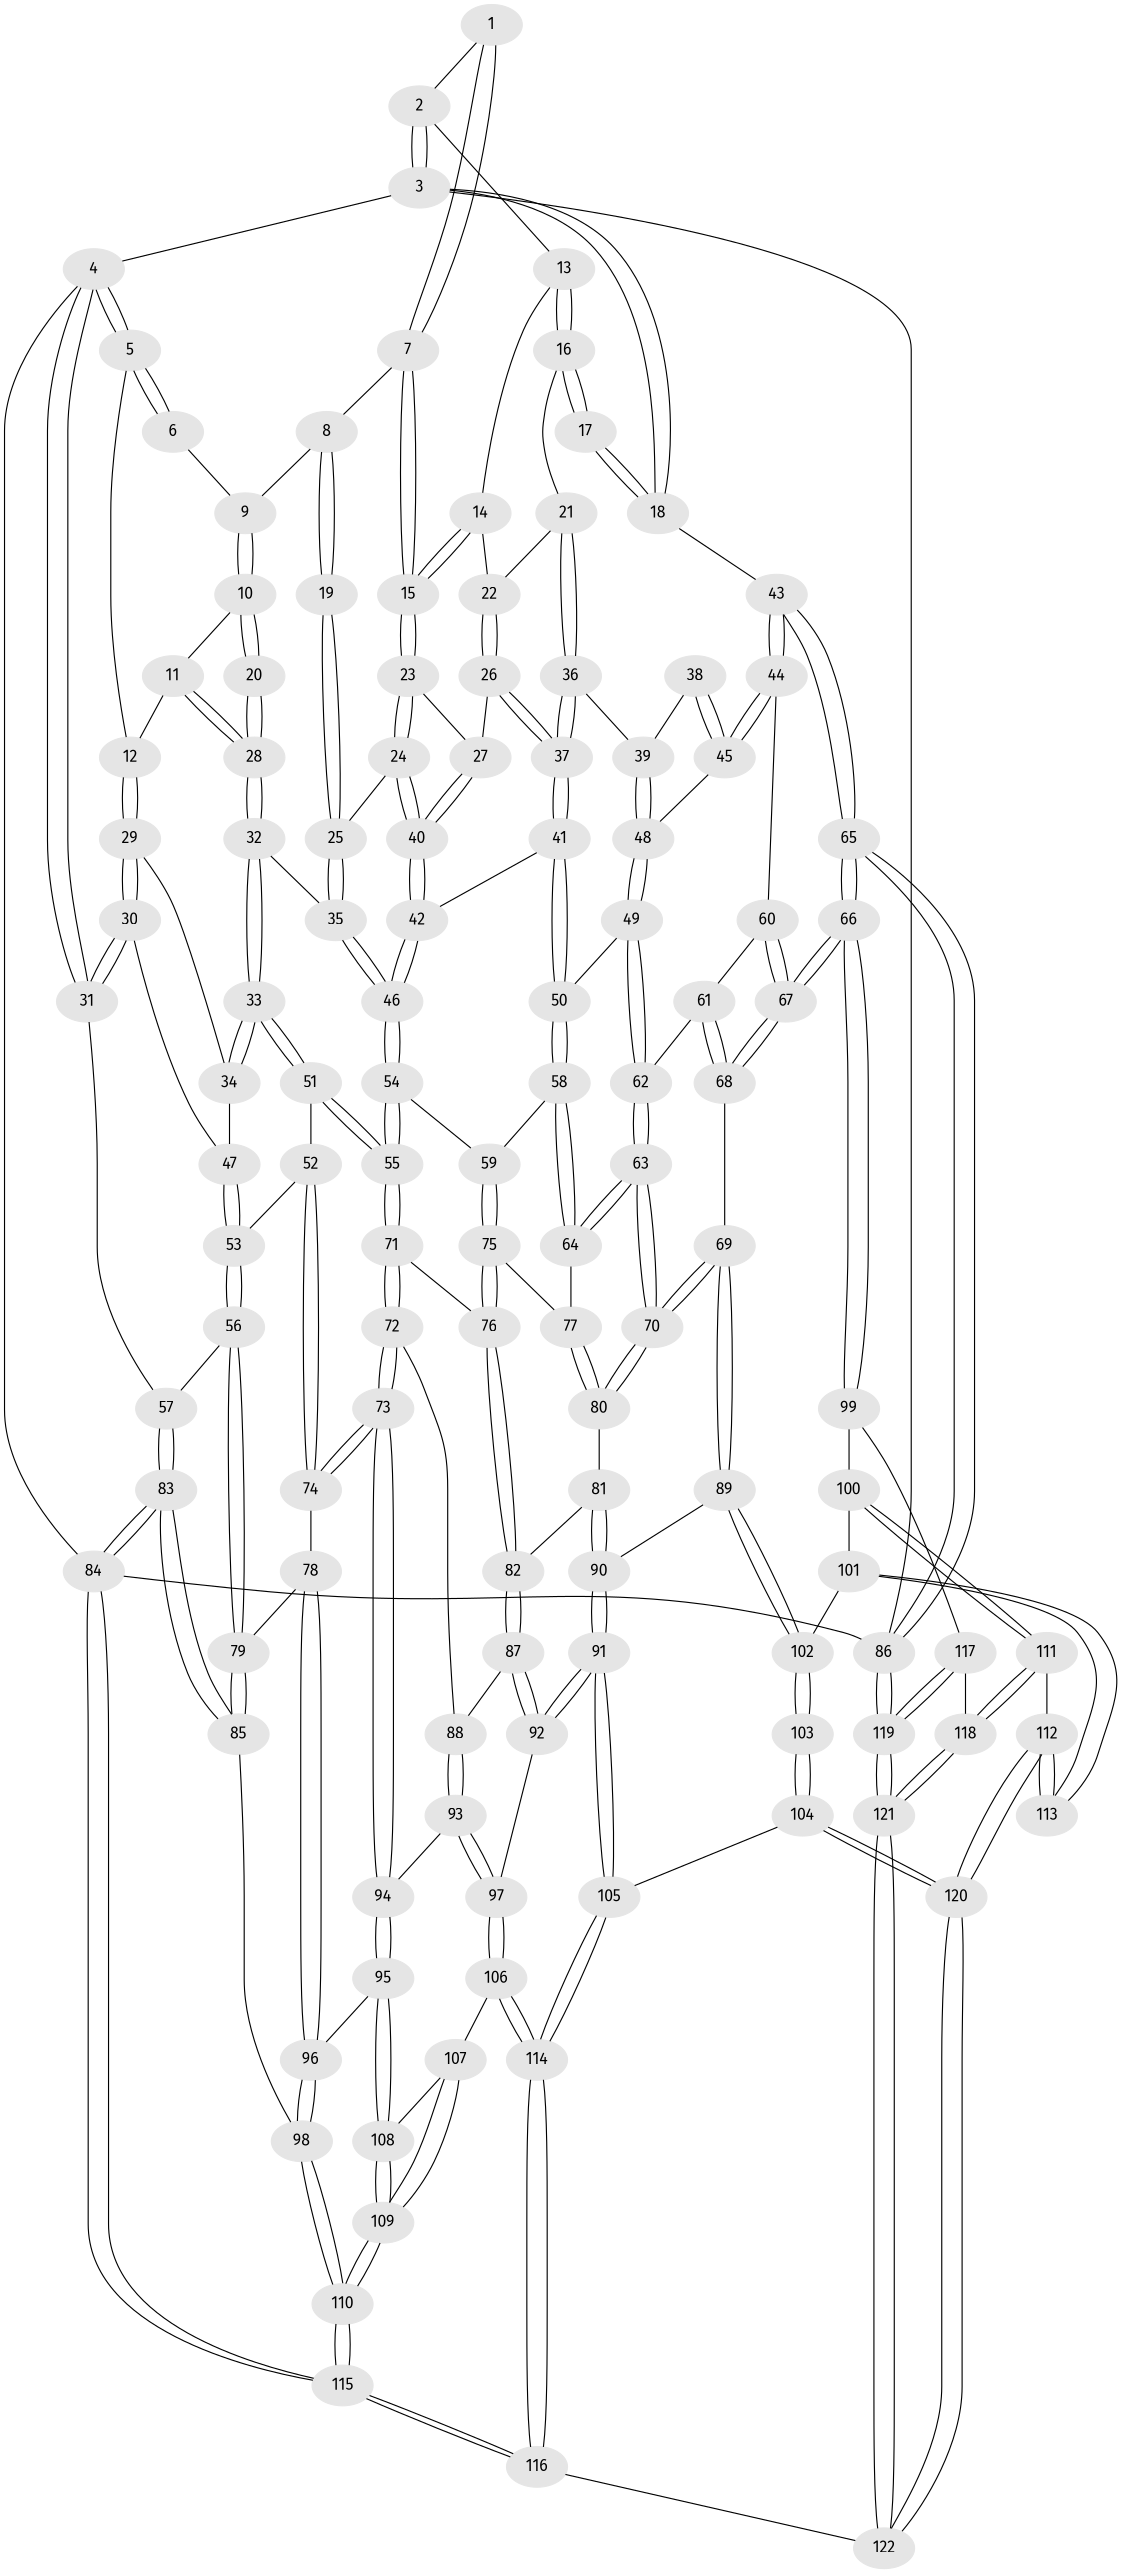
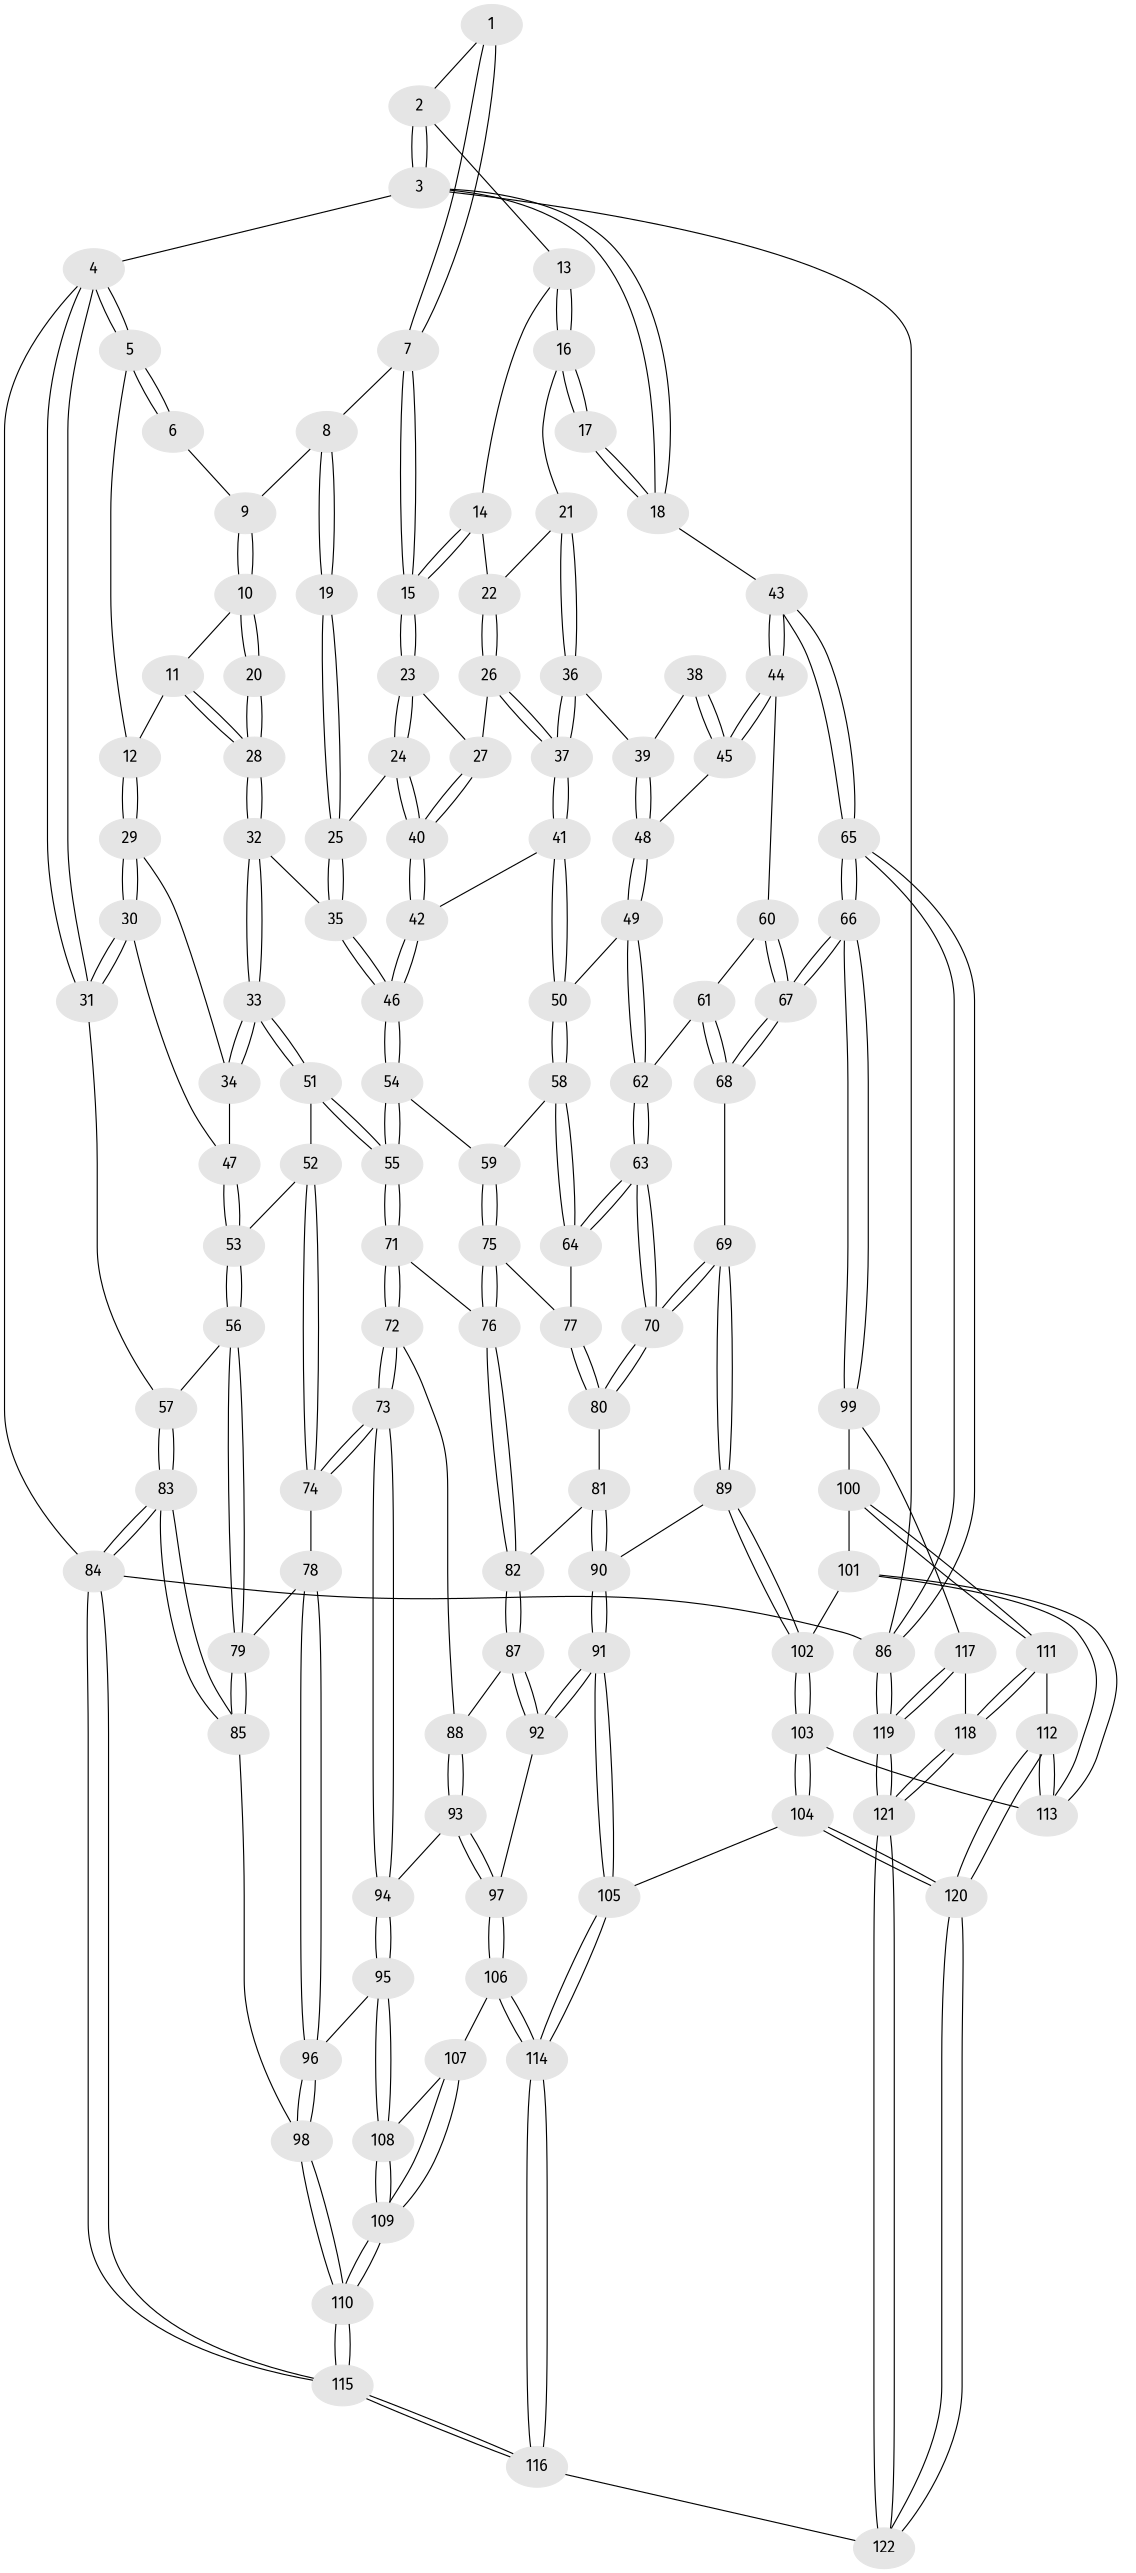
none -> (936, 1785)
